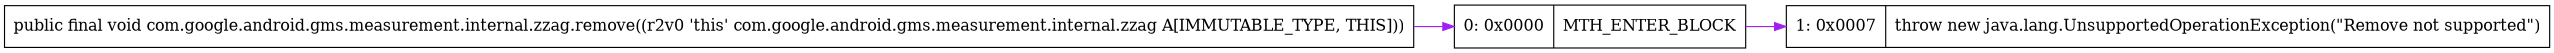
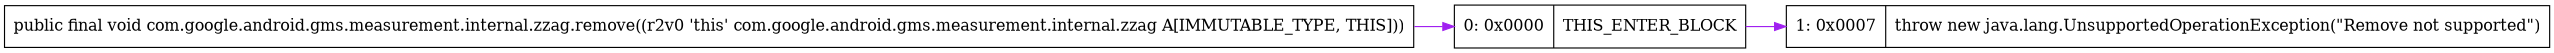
(1650, 26) -> (1650, 26)
